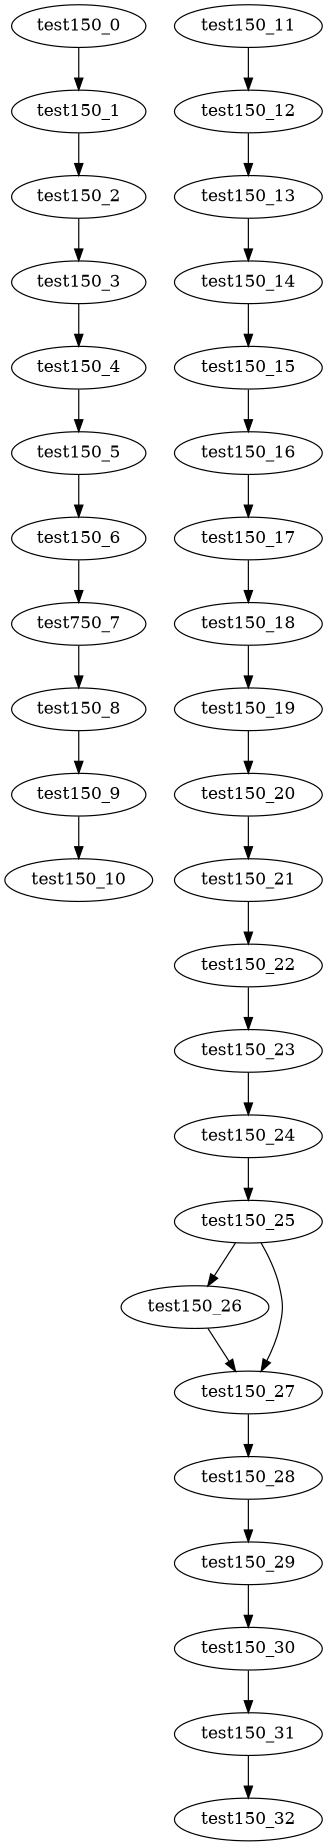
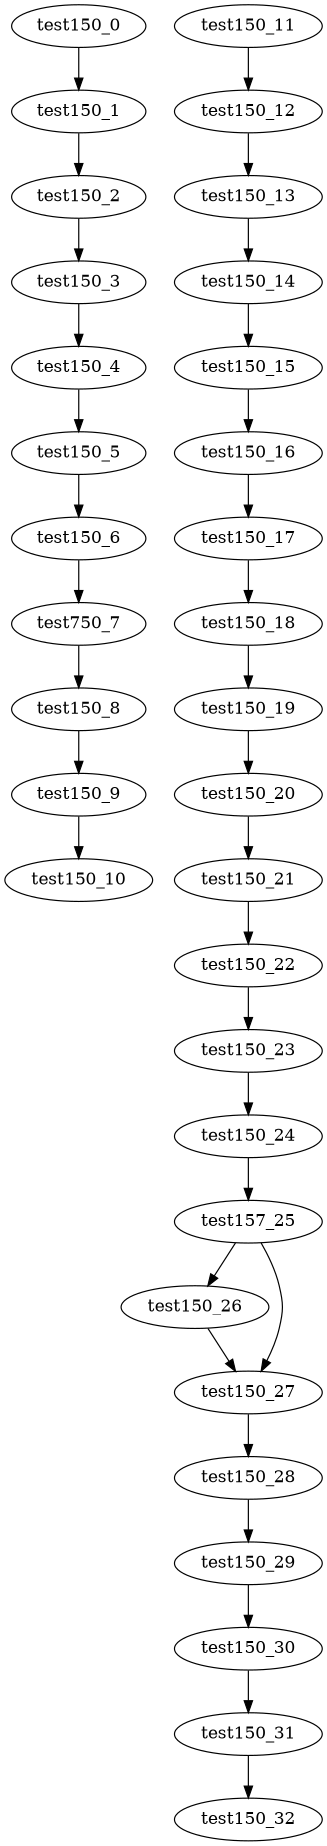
(248, 1222) -> (248, 1222)
